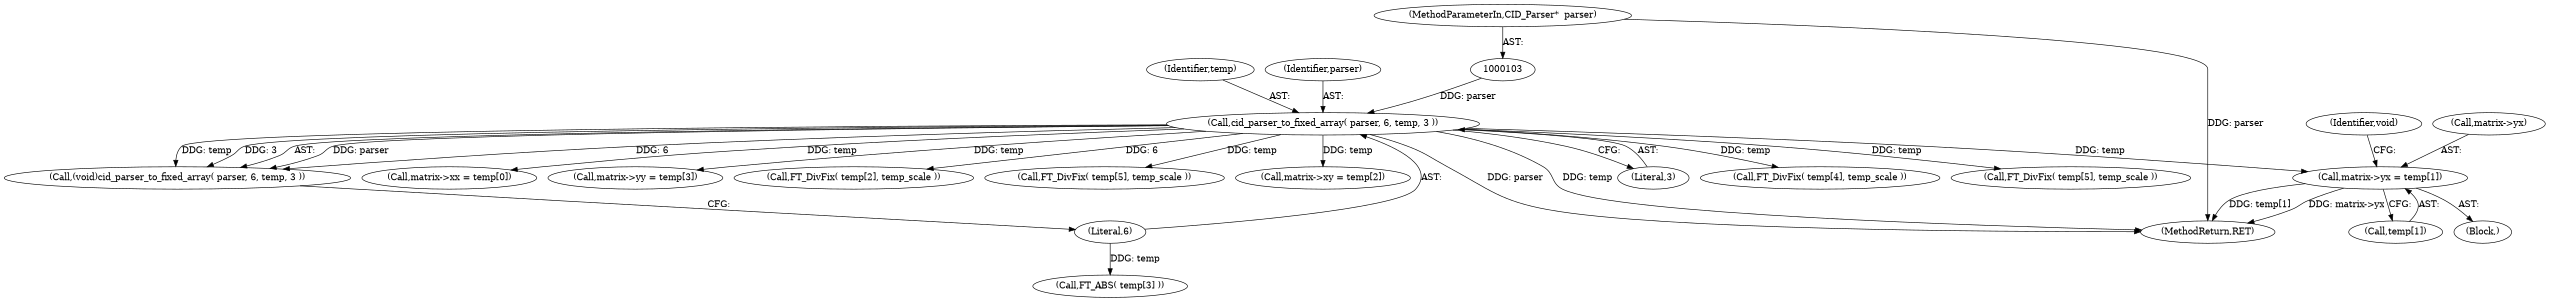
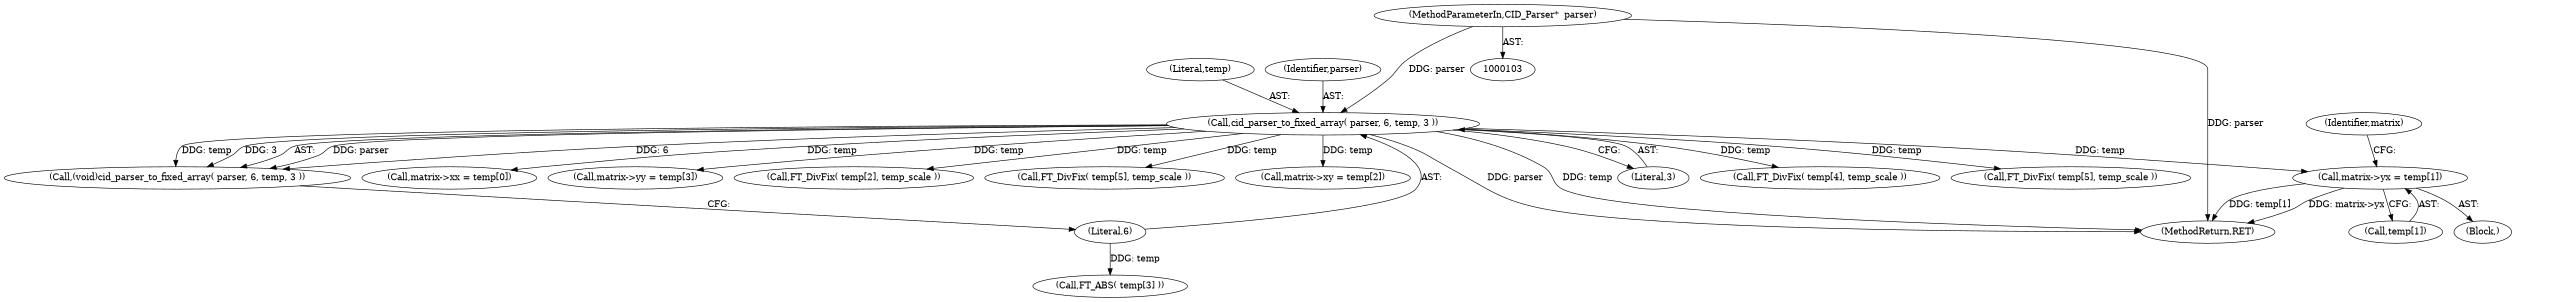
(1200, 70) -> (1200, 70)
(1428, 96) -> (1405, 61)
(2364, 124) -> (2364, 124)
(2489, 124) -> none
(1142, 151) -> (1142, 151)
